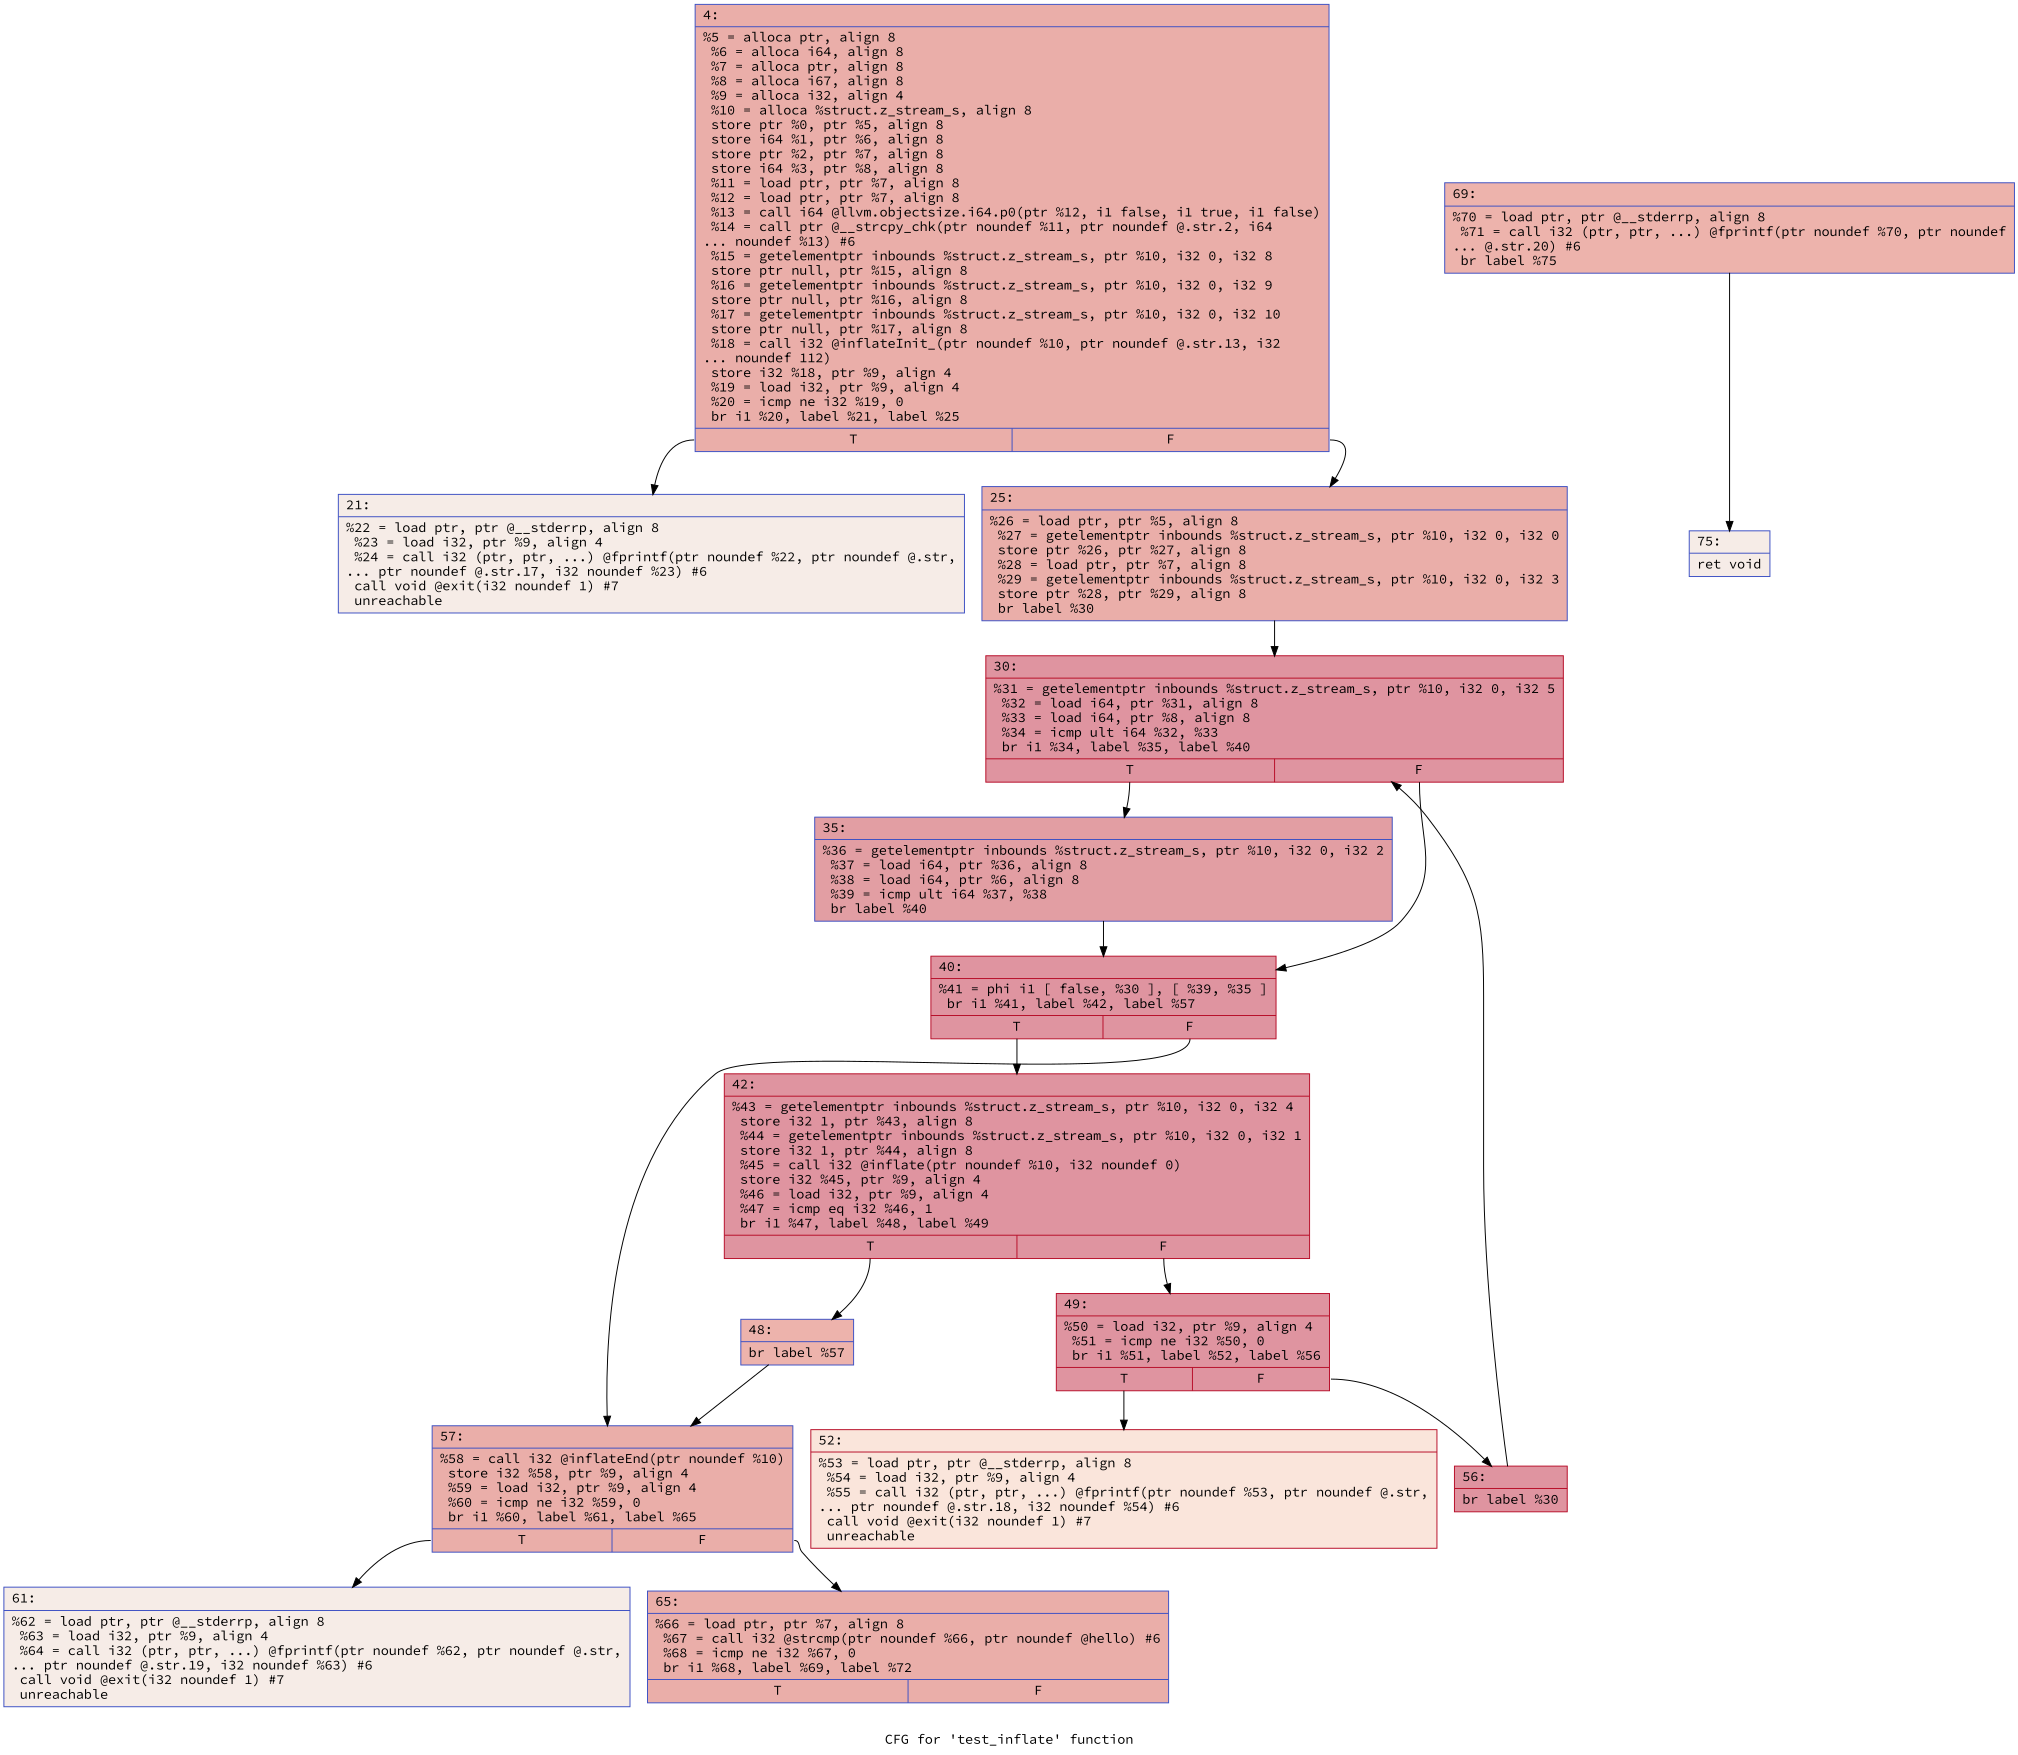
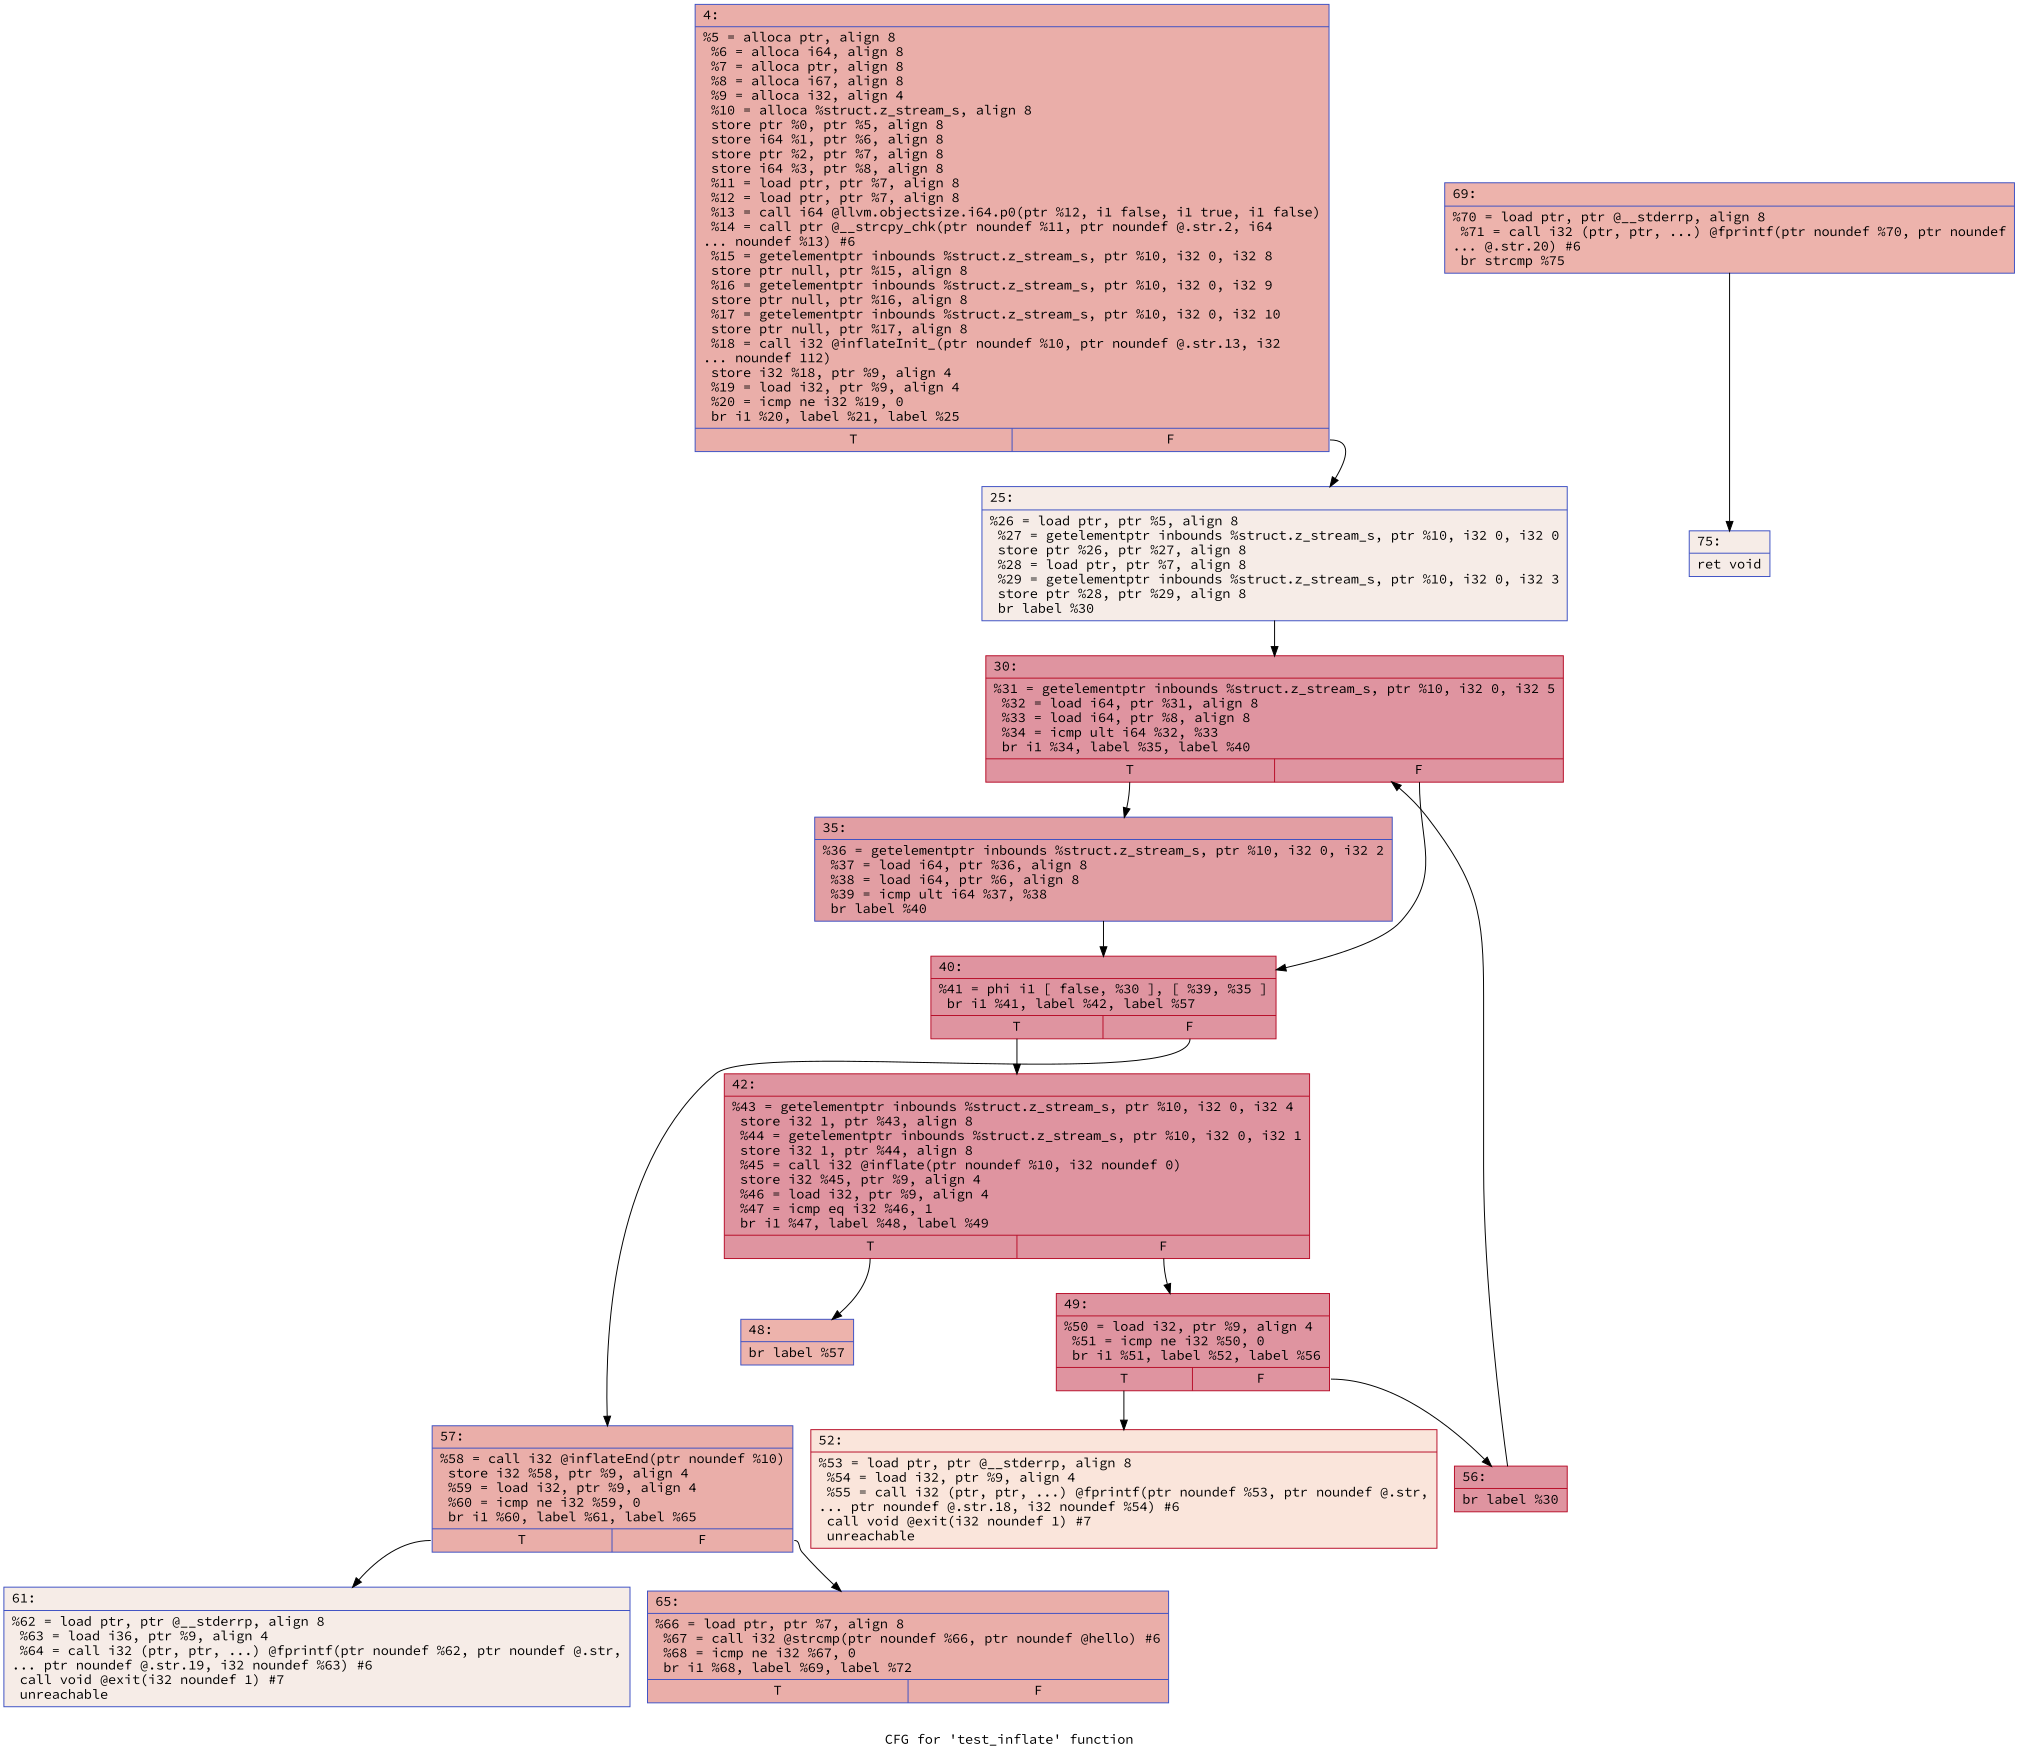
(1505, 261) -> (1509, 261)
(651, 554) -> none
(1275, 554) -> (1275, 554)
(734, 1392) -> none
(140, 1636) -> (140, 1636)
